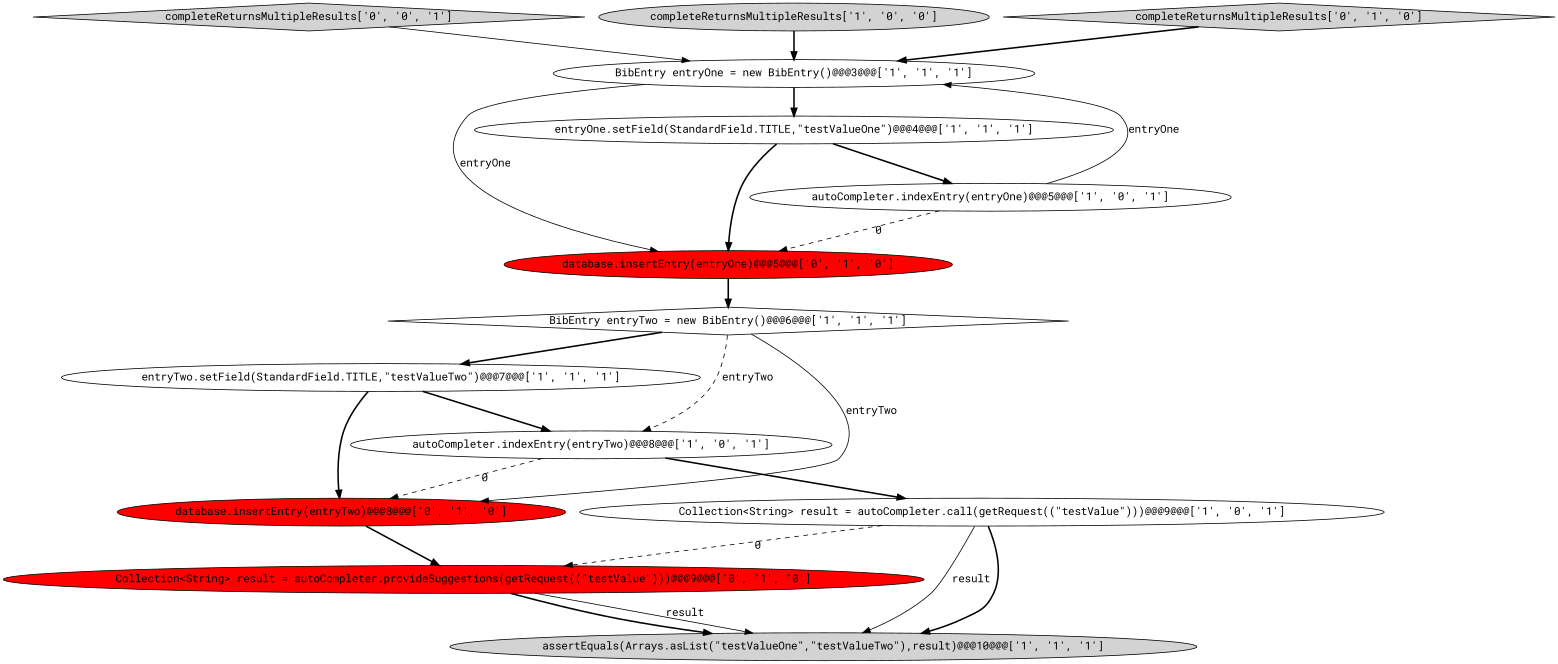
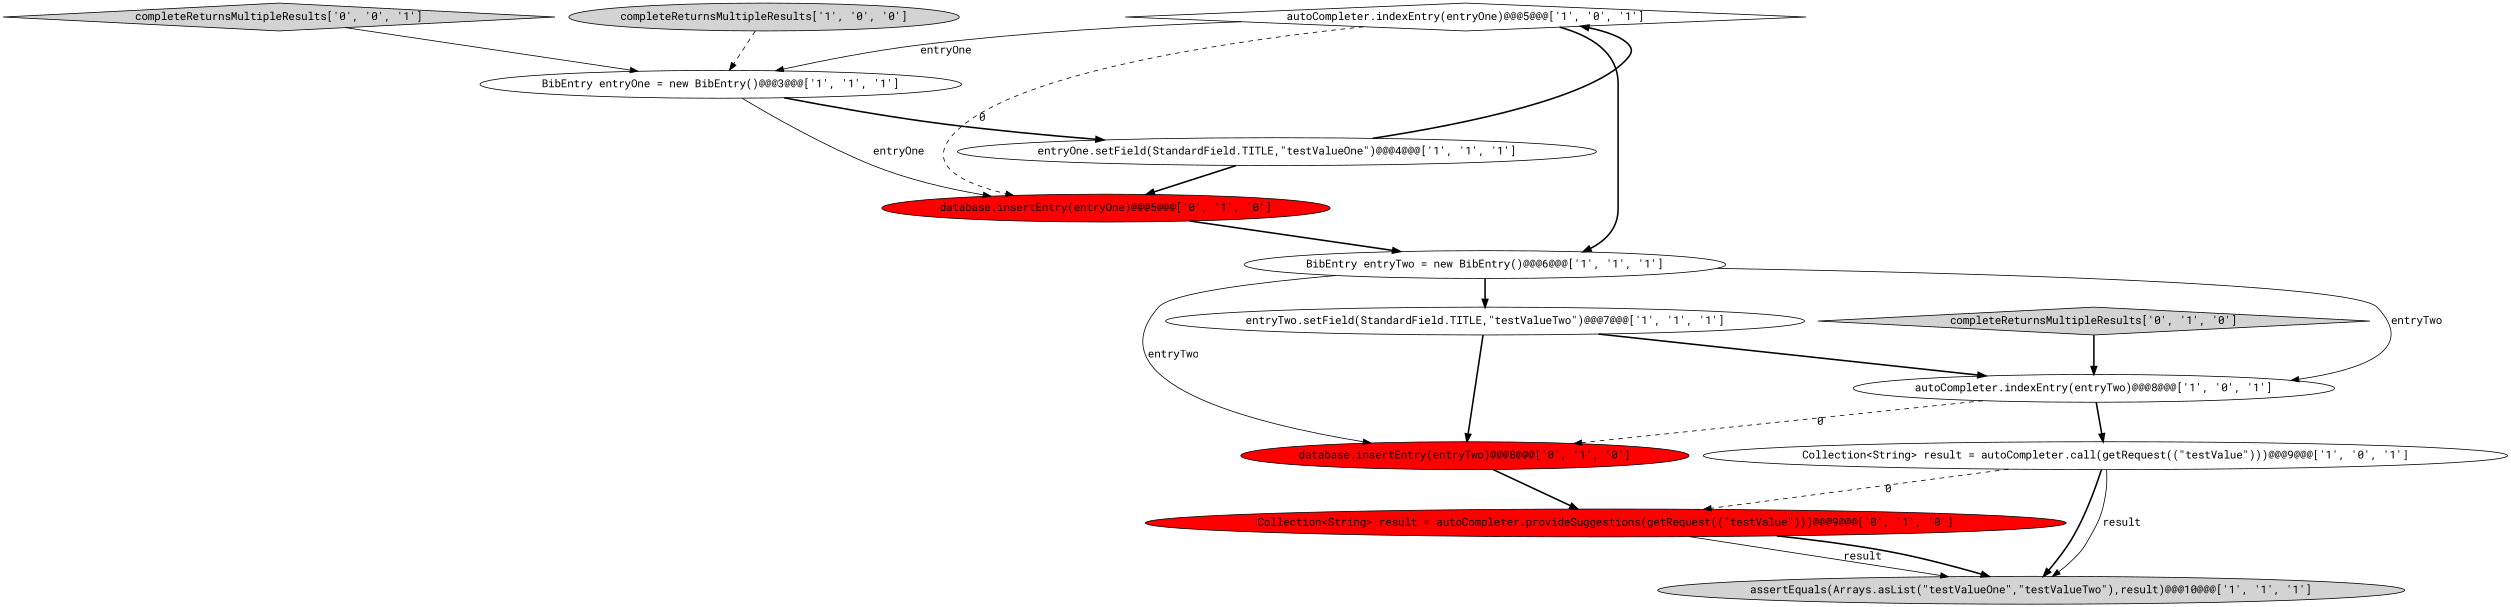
(794, 41) -> (745, 47)
(1052, 43) -> (2094, 351)
none -> (1618, 128)
(990, 197) -> (1466, 17)
(728, 321) -> (1485, 265)
(705, 394) -> (2118, 280)
